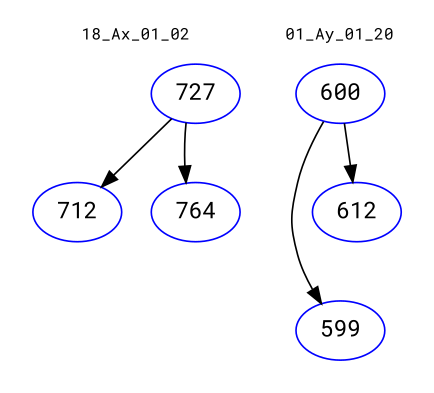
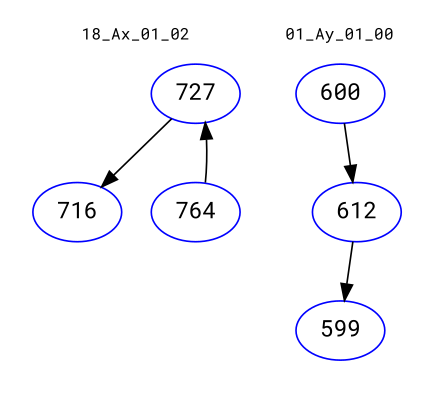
(340, 35) -> (340, 35)
(185, 144) -> (207, 161)
(293, 204) -> (350, 263)
(77, 212) -> (77, 212)
